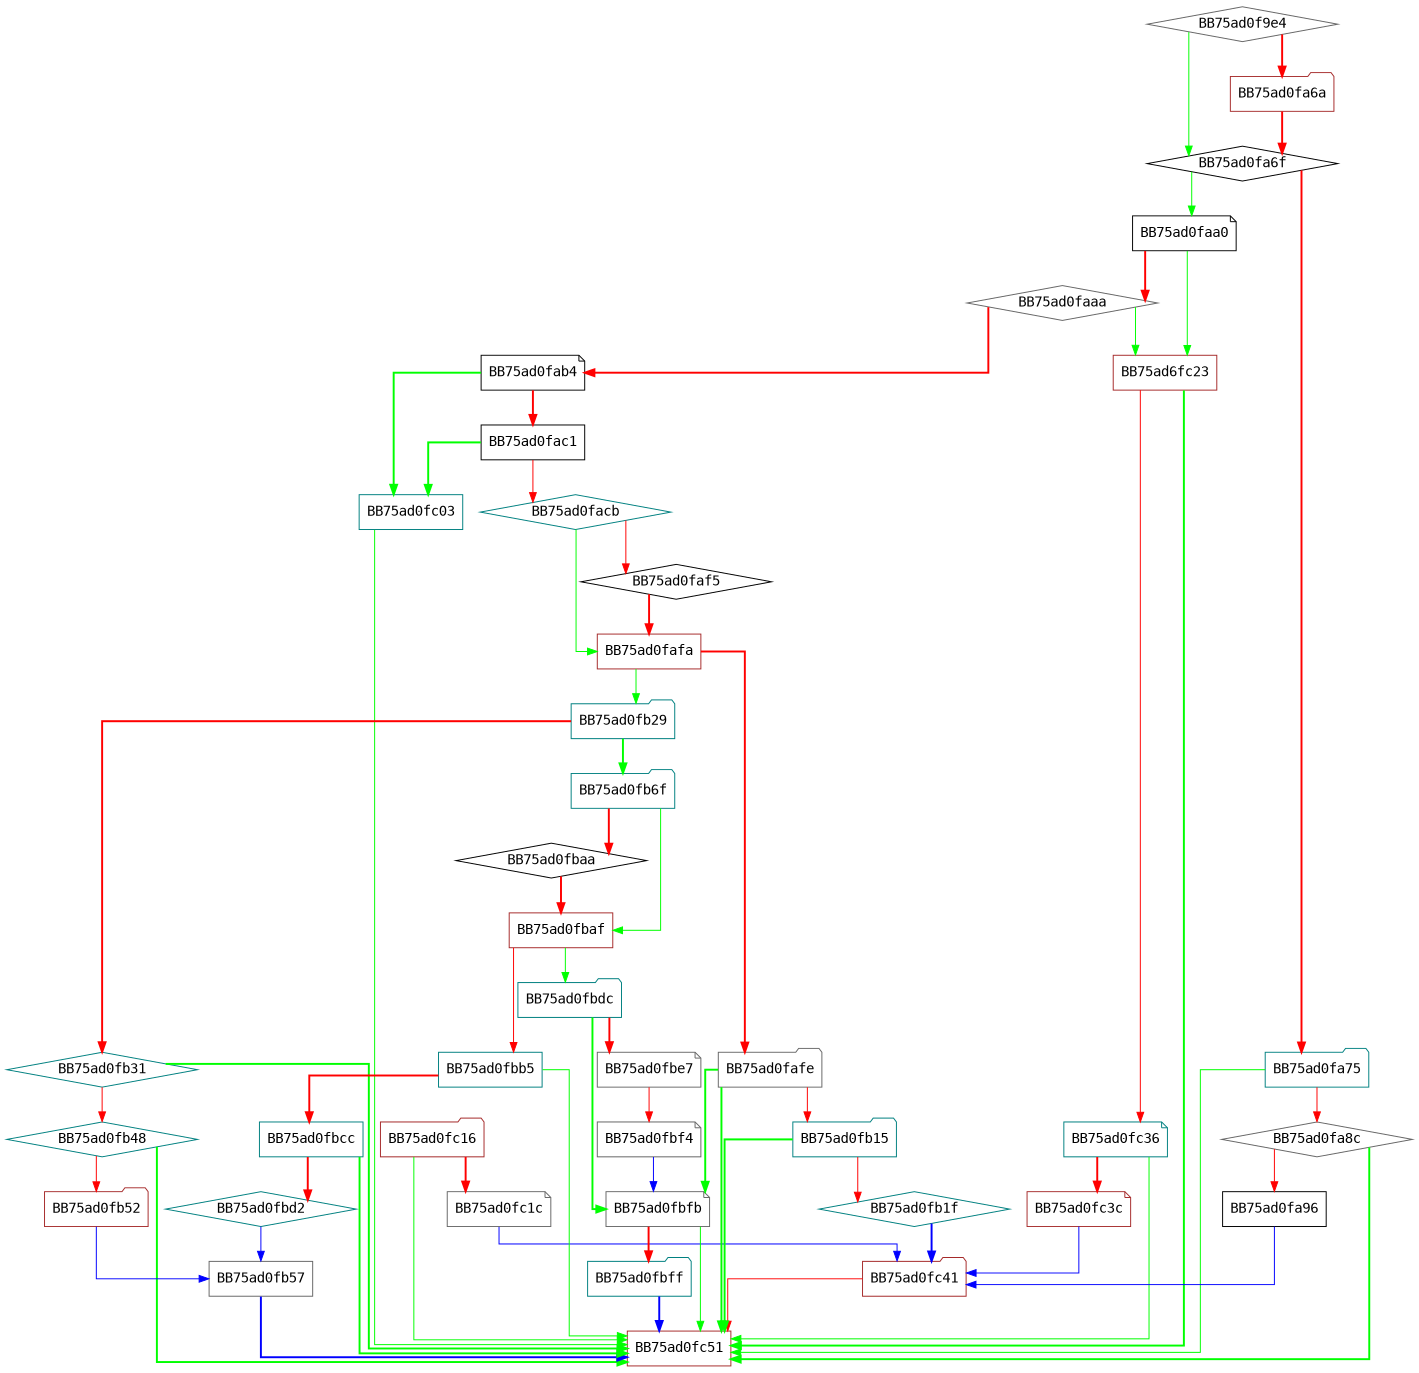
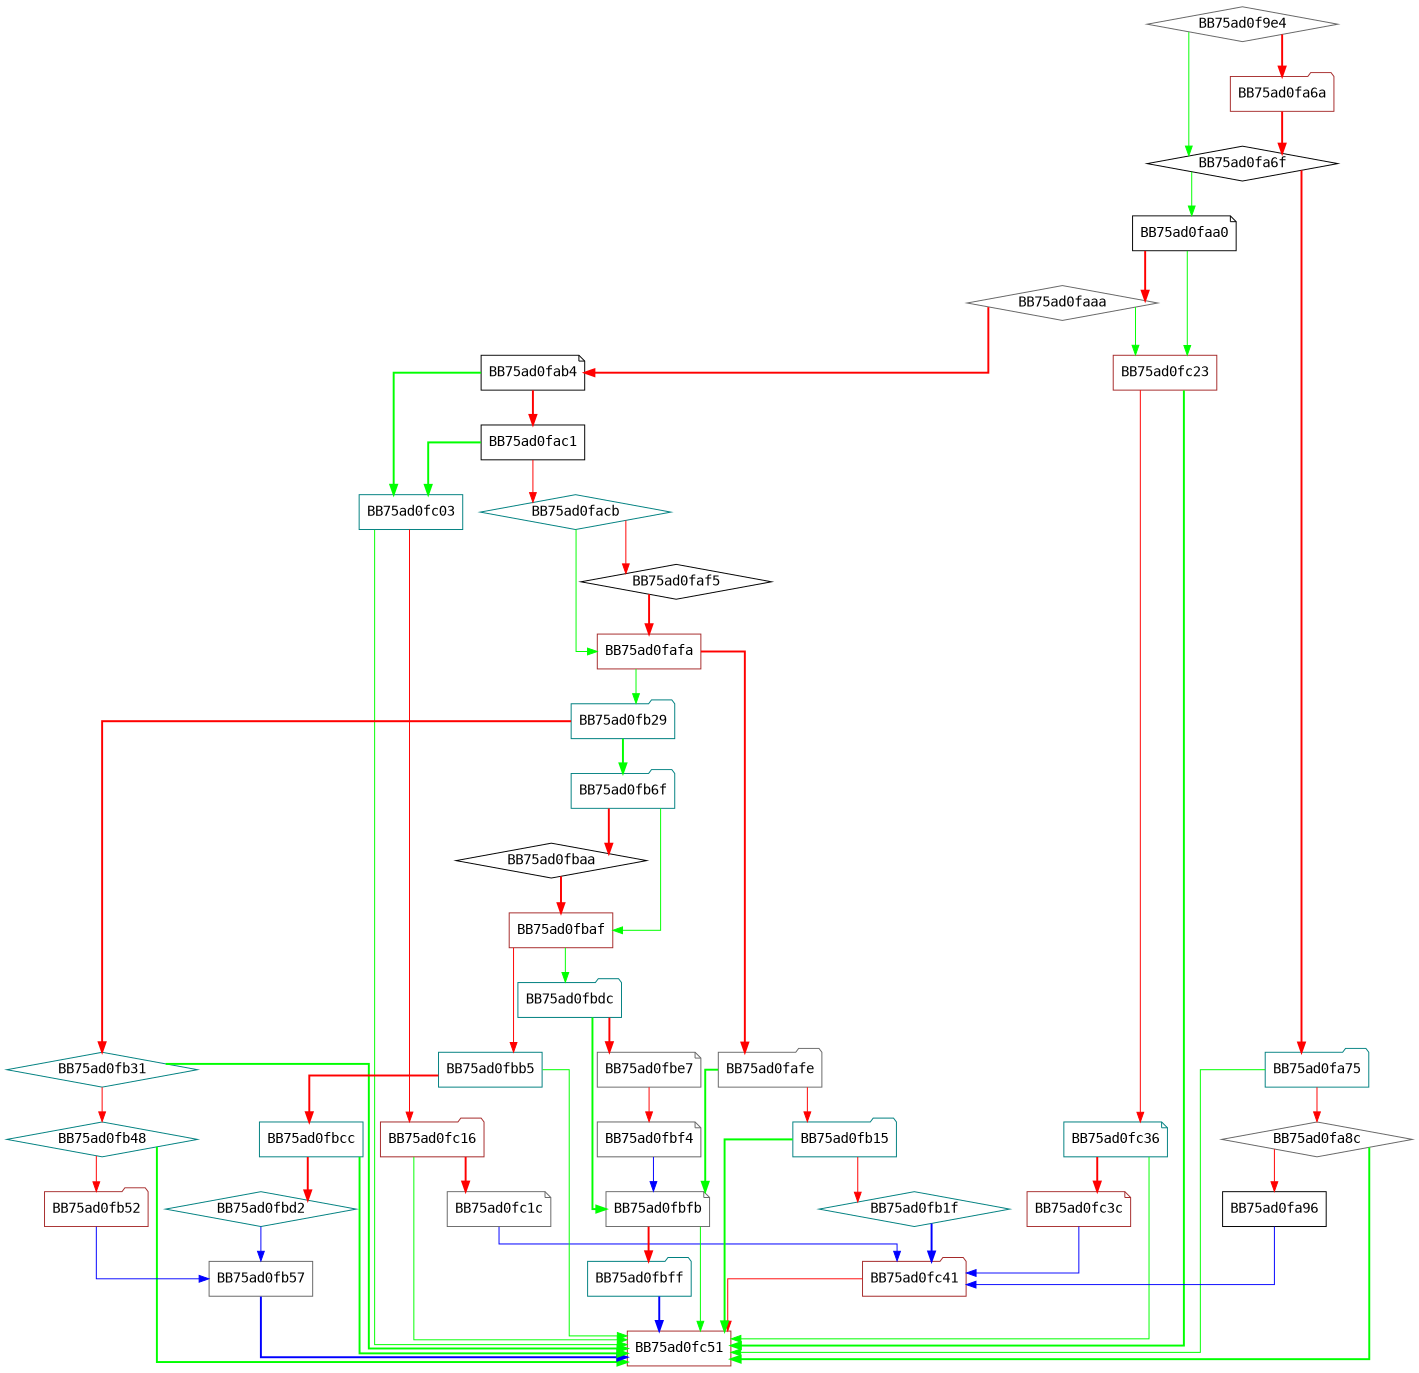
(1165, 373) -> (1165, 373)
none -> (409, 821)
(721, 1204) -> none
